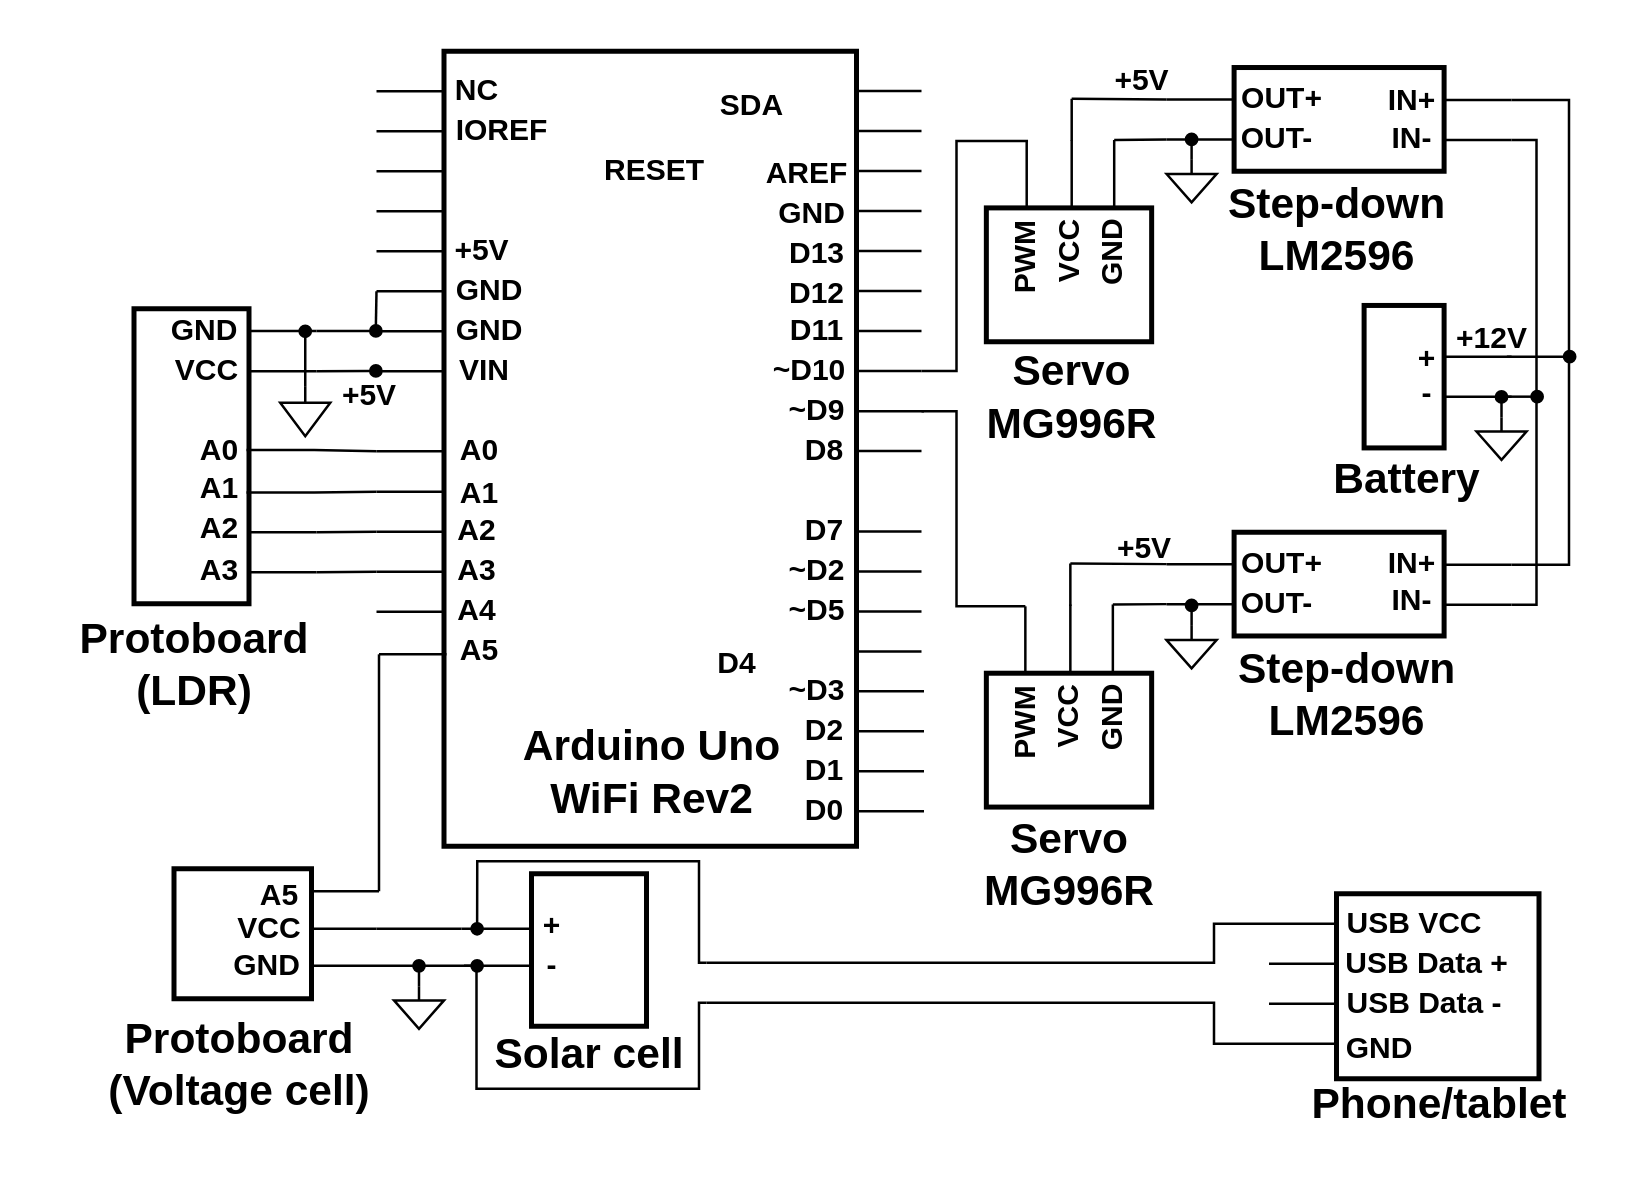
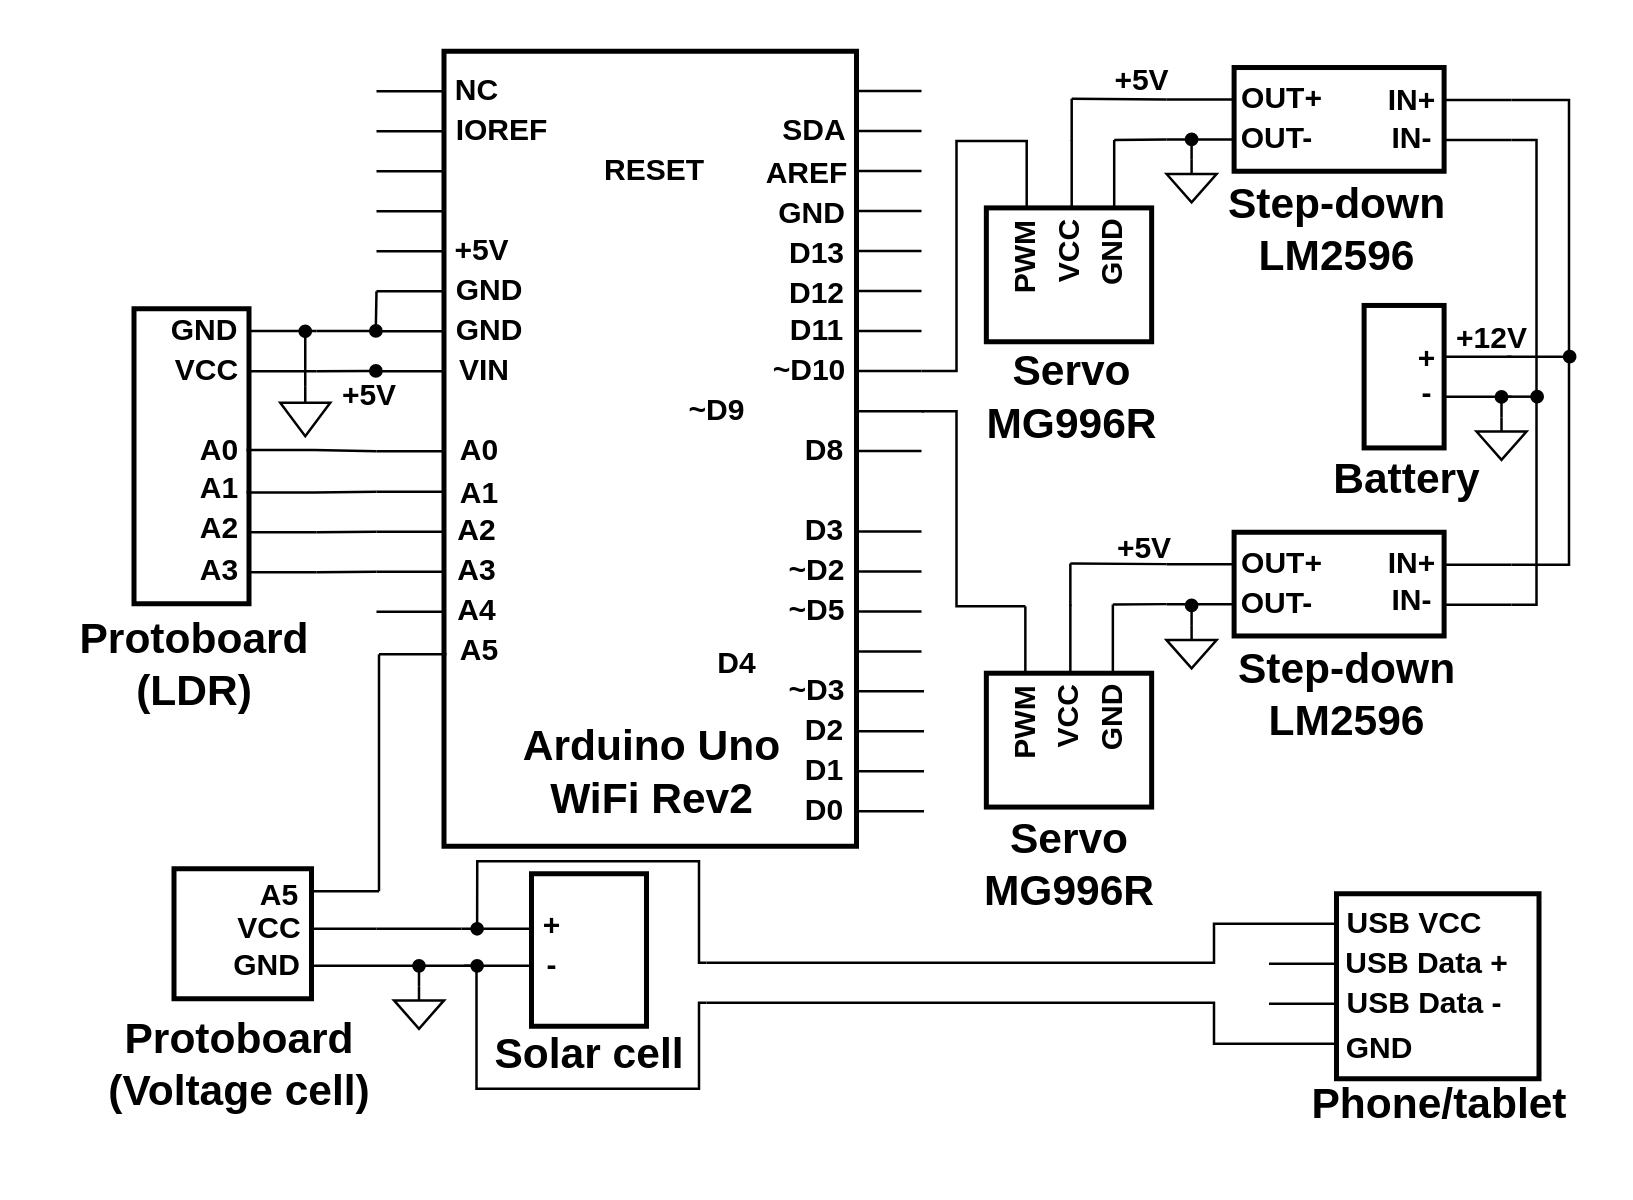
(750, 106) -> (813, 131)
(816, 411) -> (716, 411)
(825, 531) -> (825, 531)
